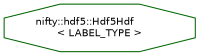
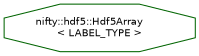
(100, 28) -> (100, 28)
